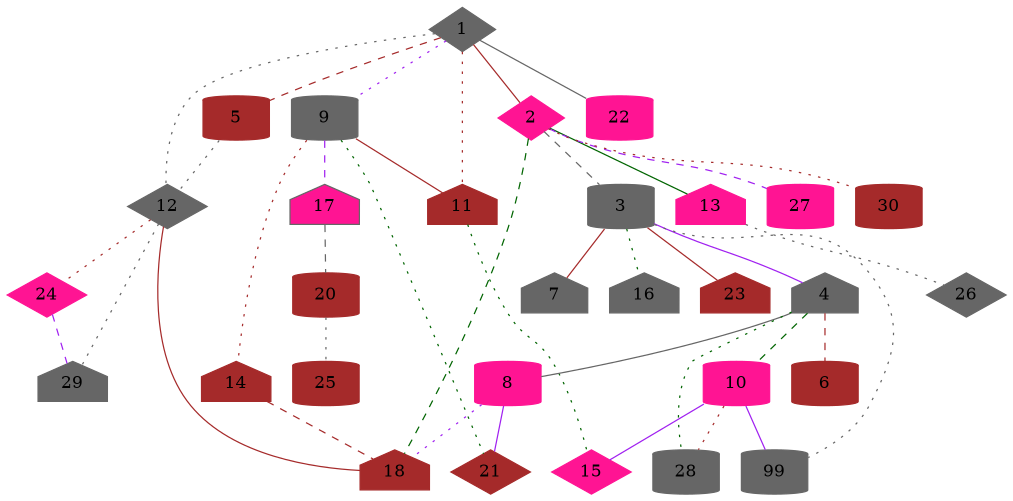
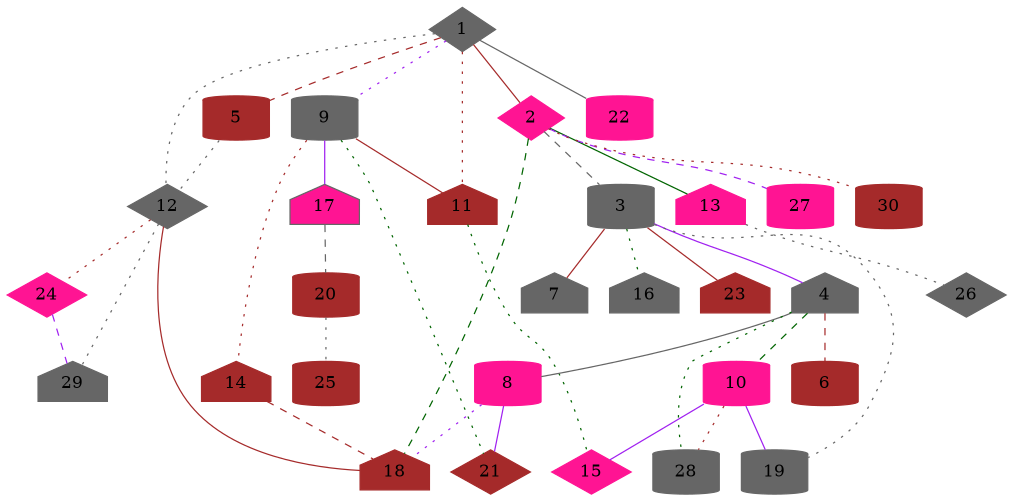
(325, 162) -> (325, 162)
(775, 472) -> (775, 472)
